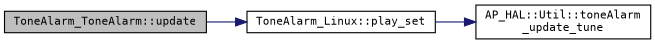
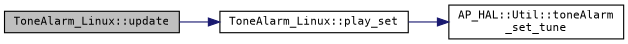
(105, 22) -> (92, 22)
(563, 22) -> (536, 22)
